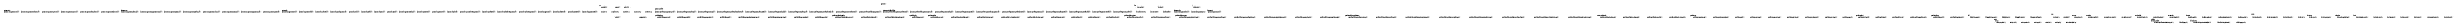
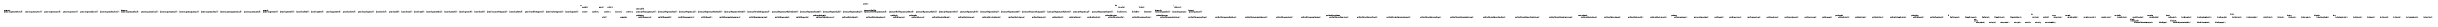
(173, 12) -> none
(1721, 17) -> (1701, 17)
